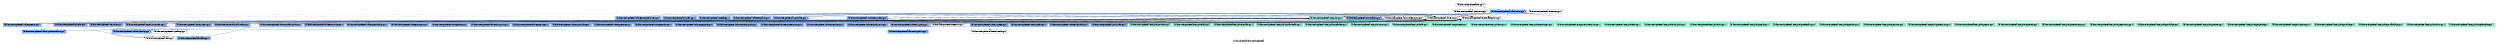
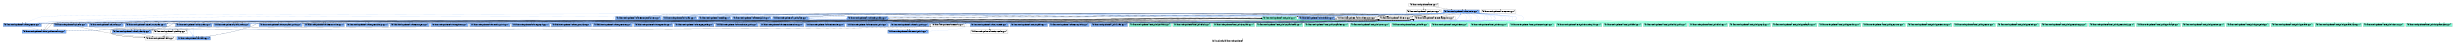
(2291, 25) -> none
